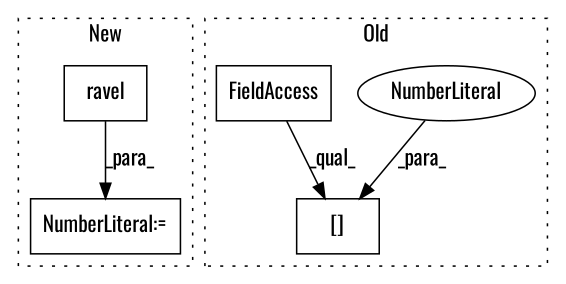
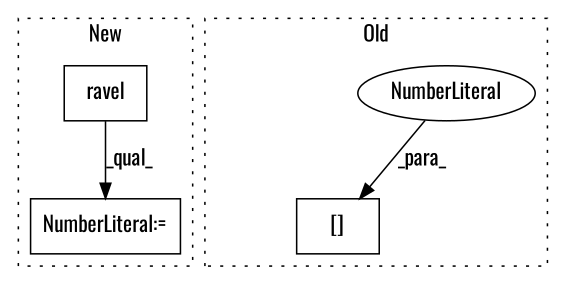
(274, 93) -> none
(130, 160) -> (130, 160)
